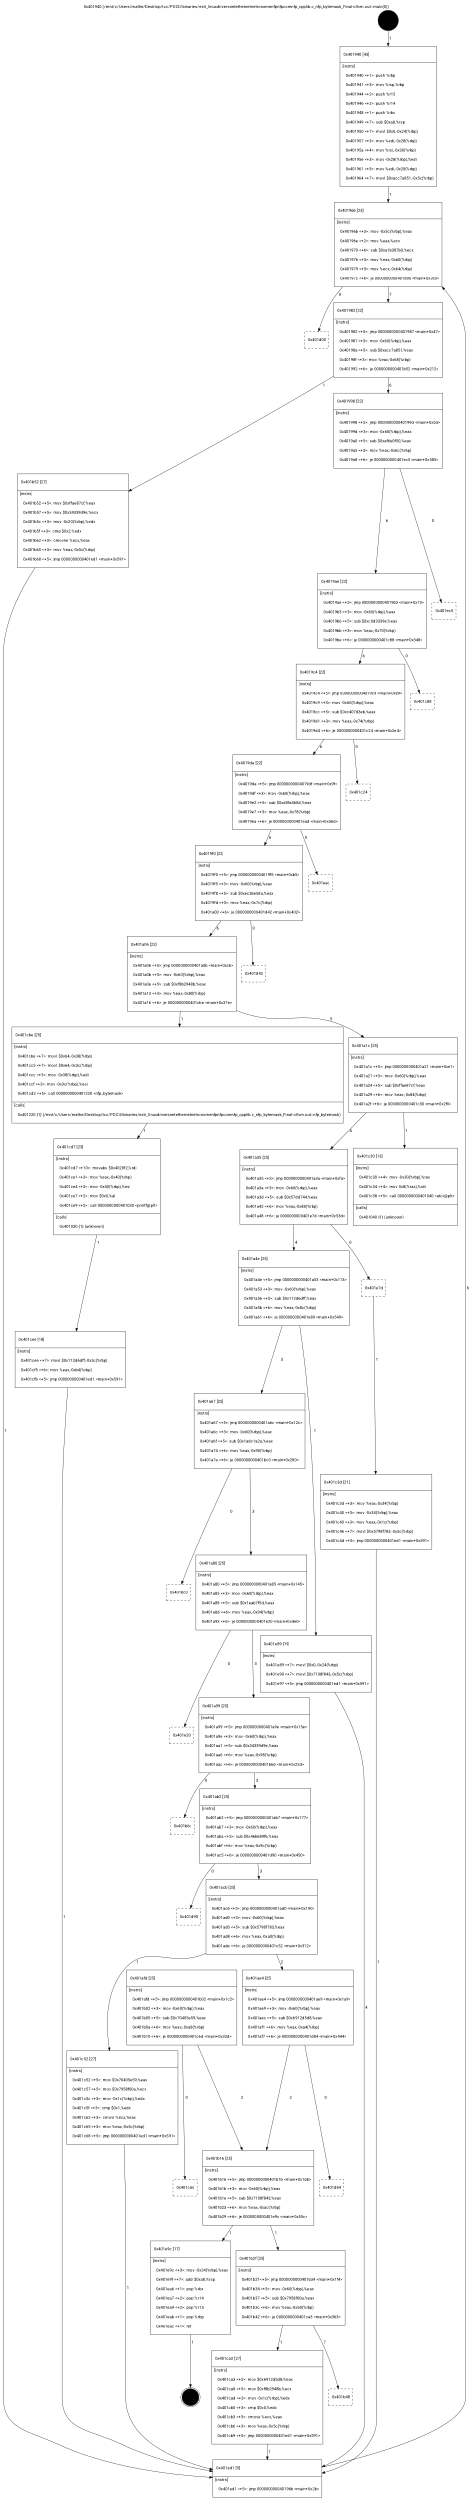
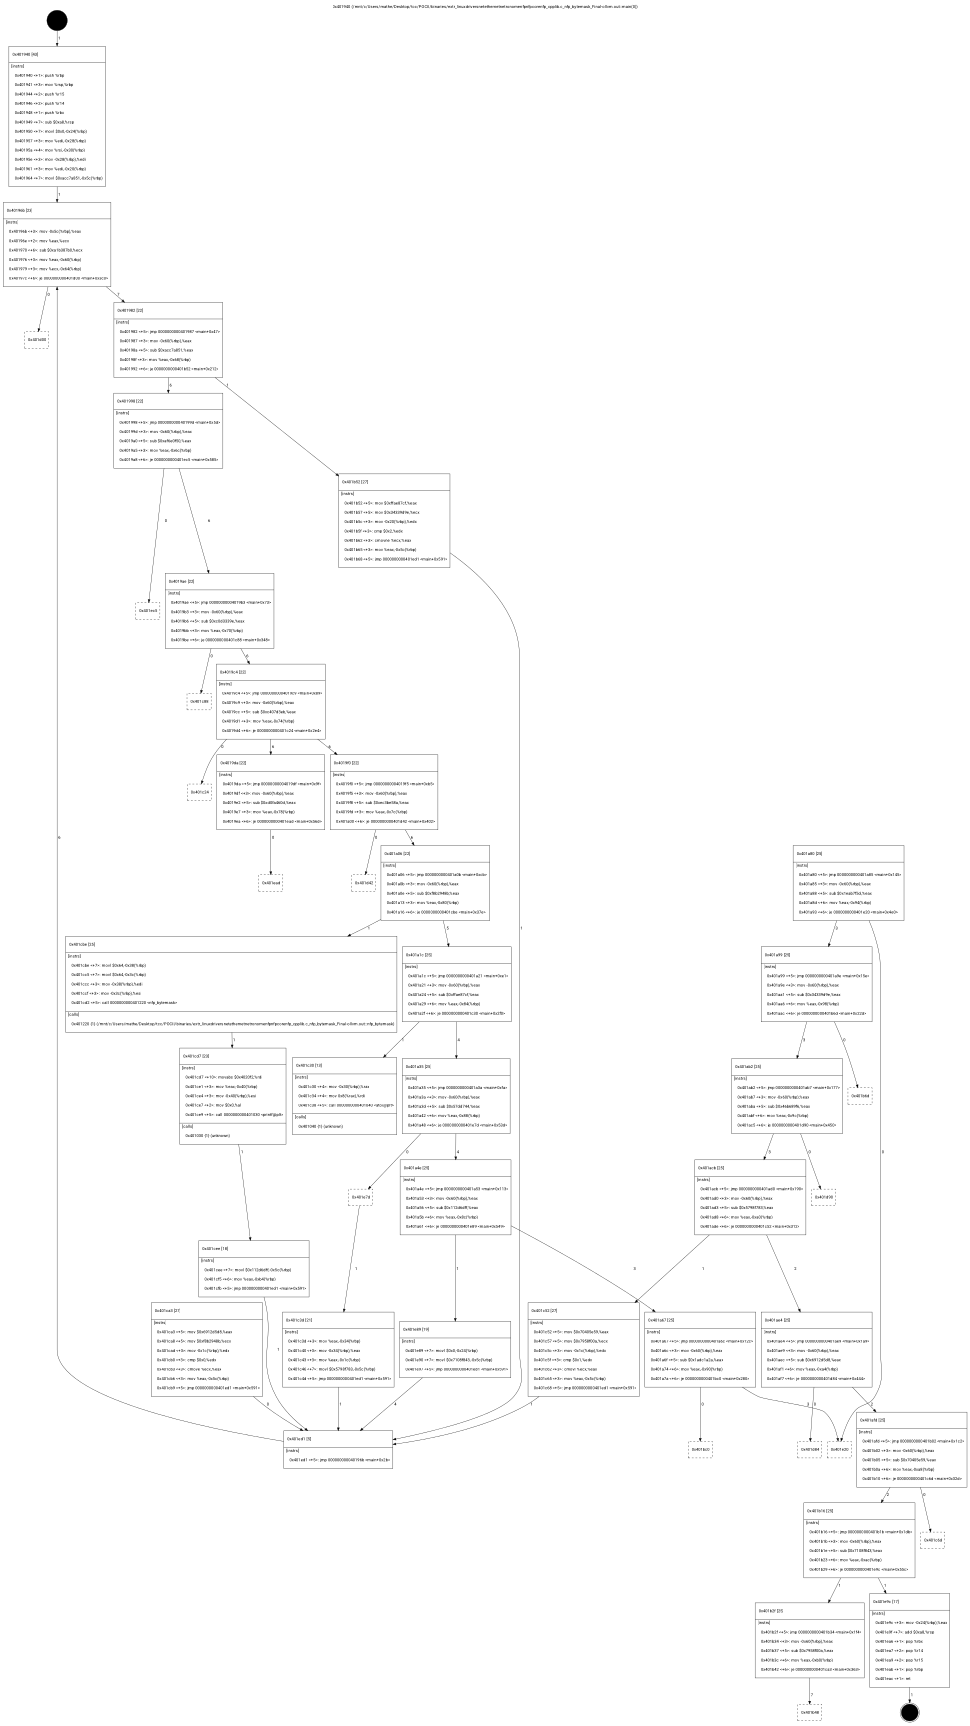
(268, 836) -> (326, 746)
(250, 1510) -> (797, 1405)
(278, 2096) -> (863, 1399)
(280, 2336) -> none
(269, 2452) -> (267, 1404)
